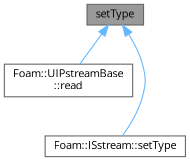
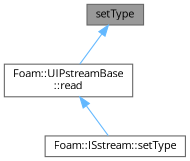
(145, 86) -> (97, 121)
